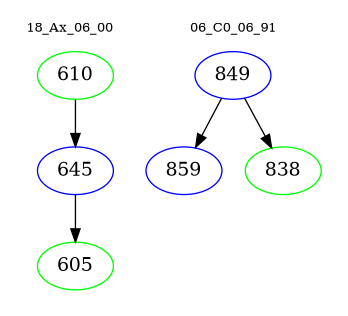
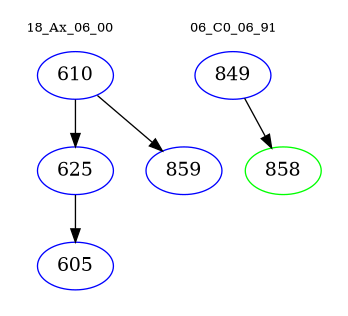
(75, 75) -> (75, 75)
(212, 117) -> (115, 111)
(75, 171) -> (75, 171)
(283, 171) -> (283, 171)
(75, 266) -> (75, 266)
